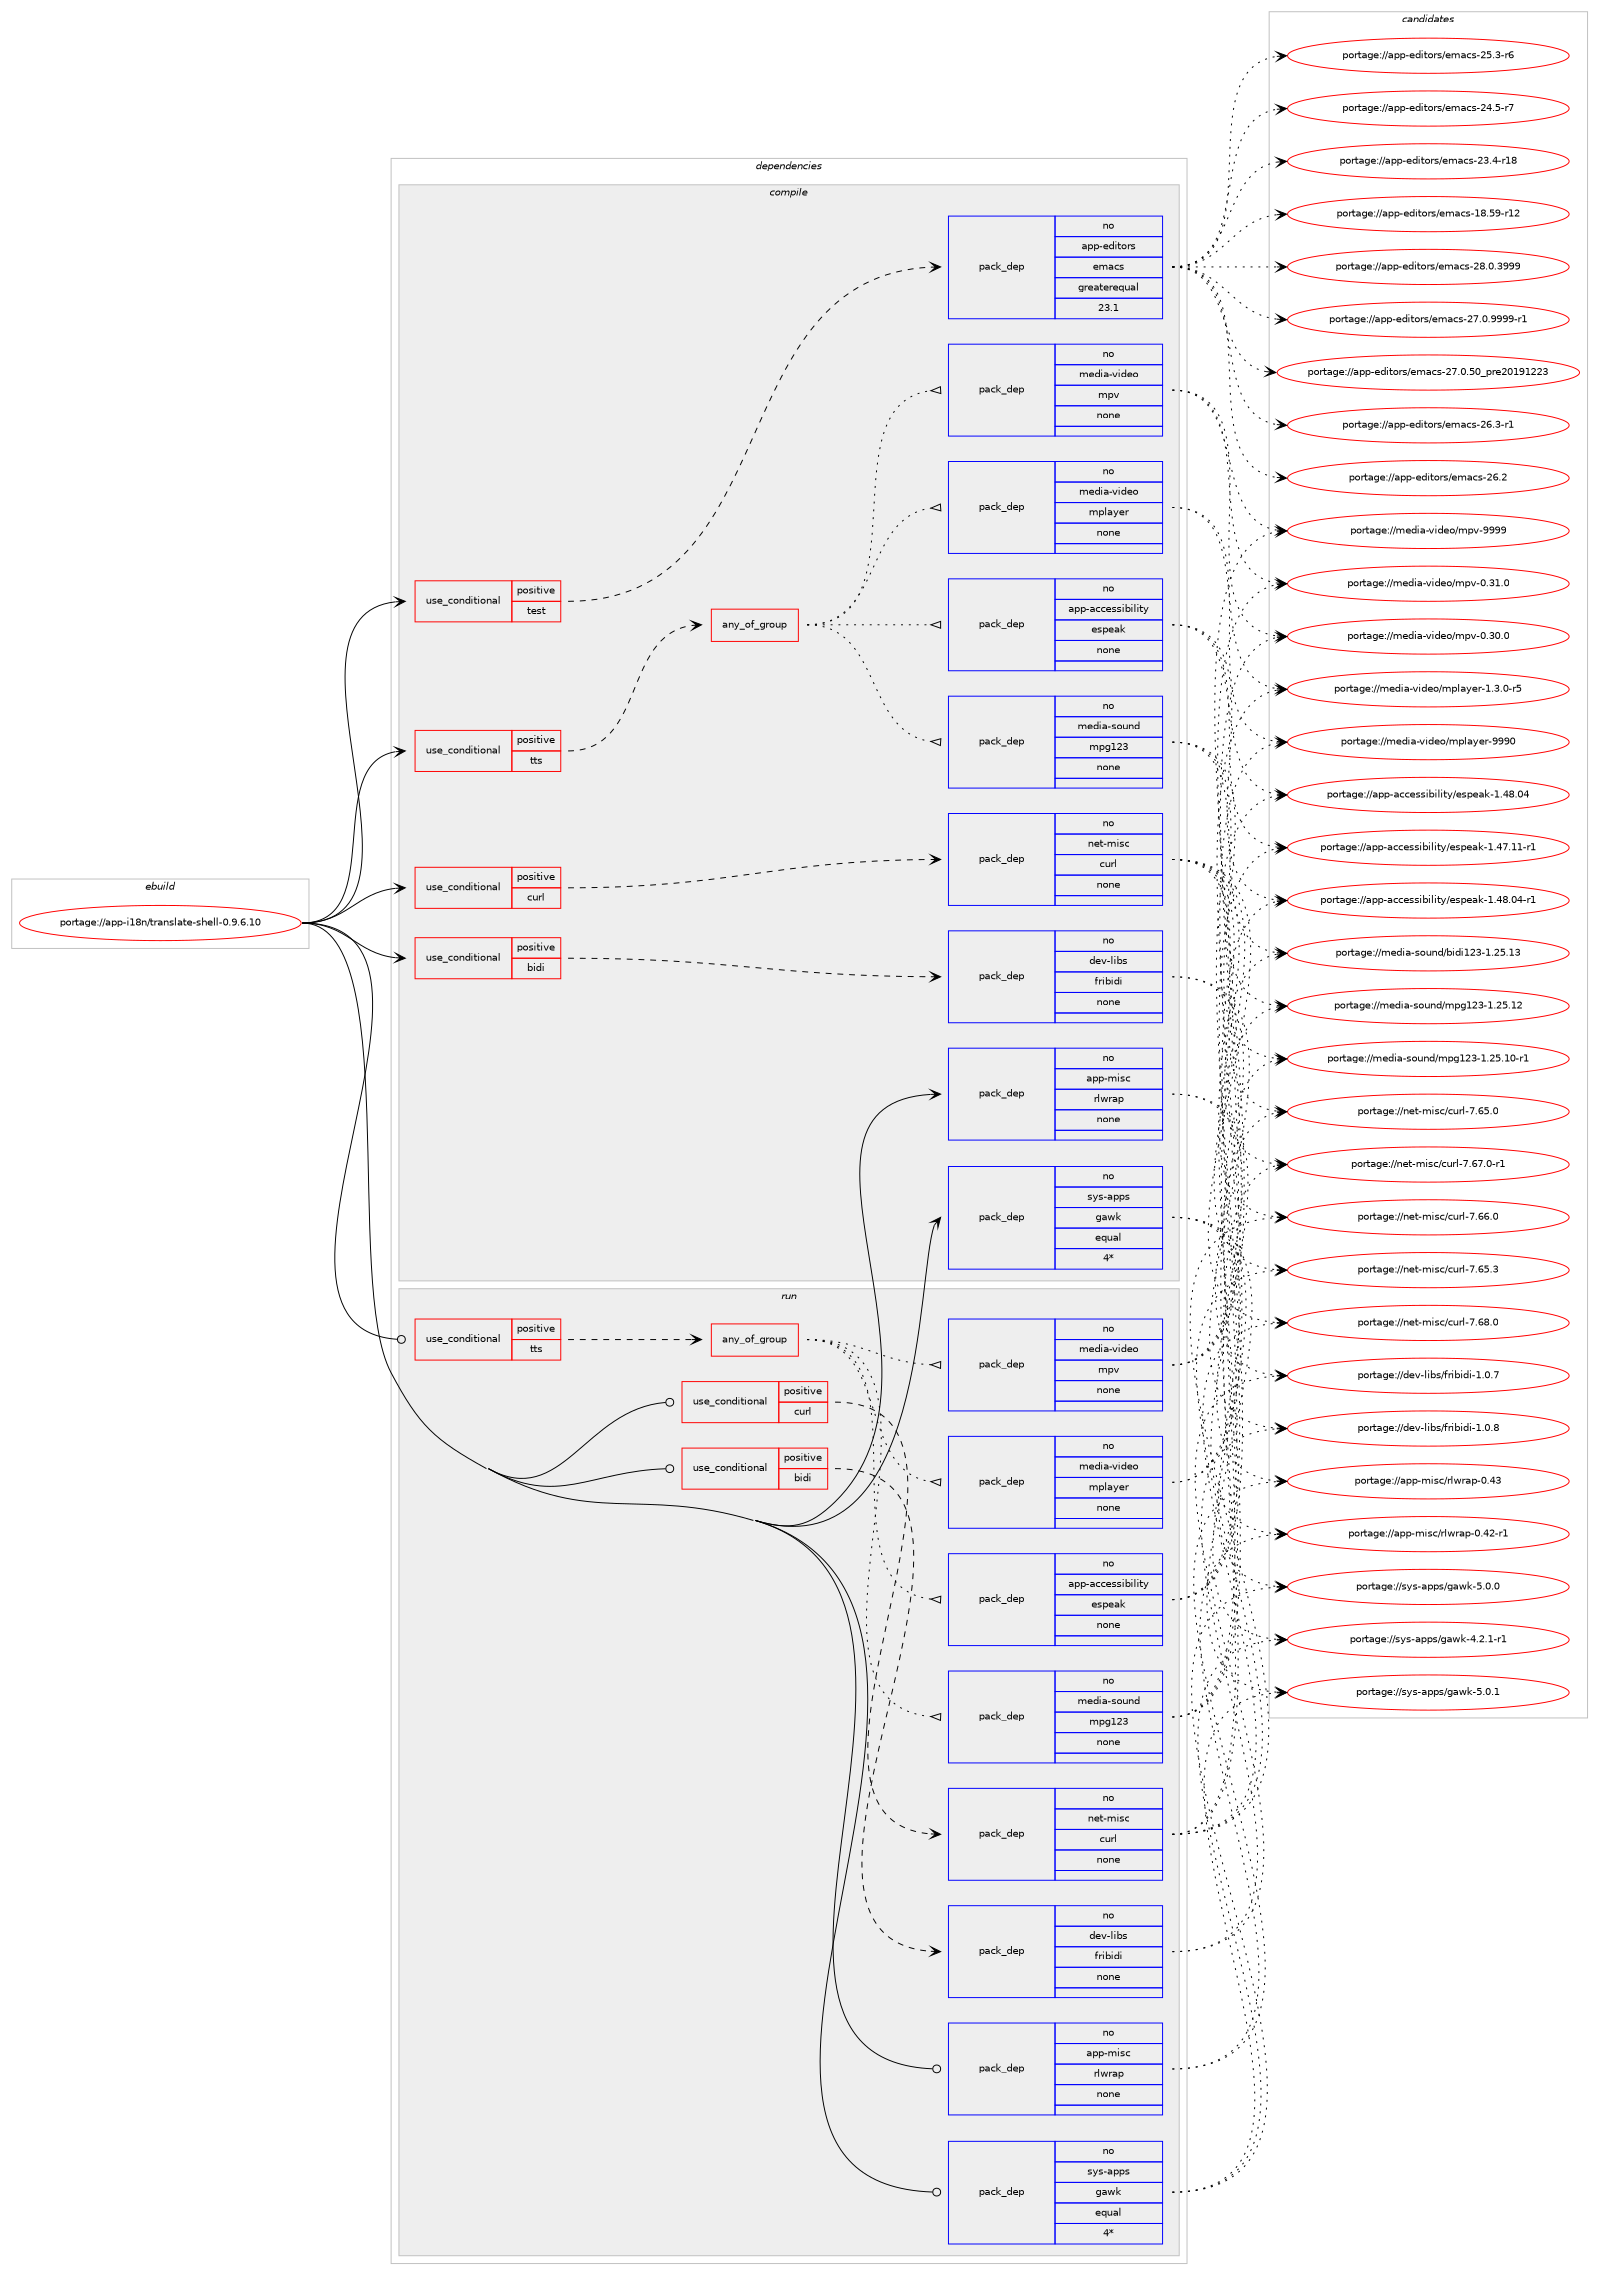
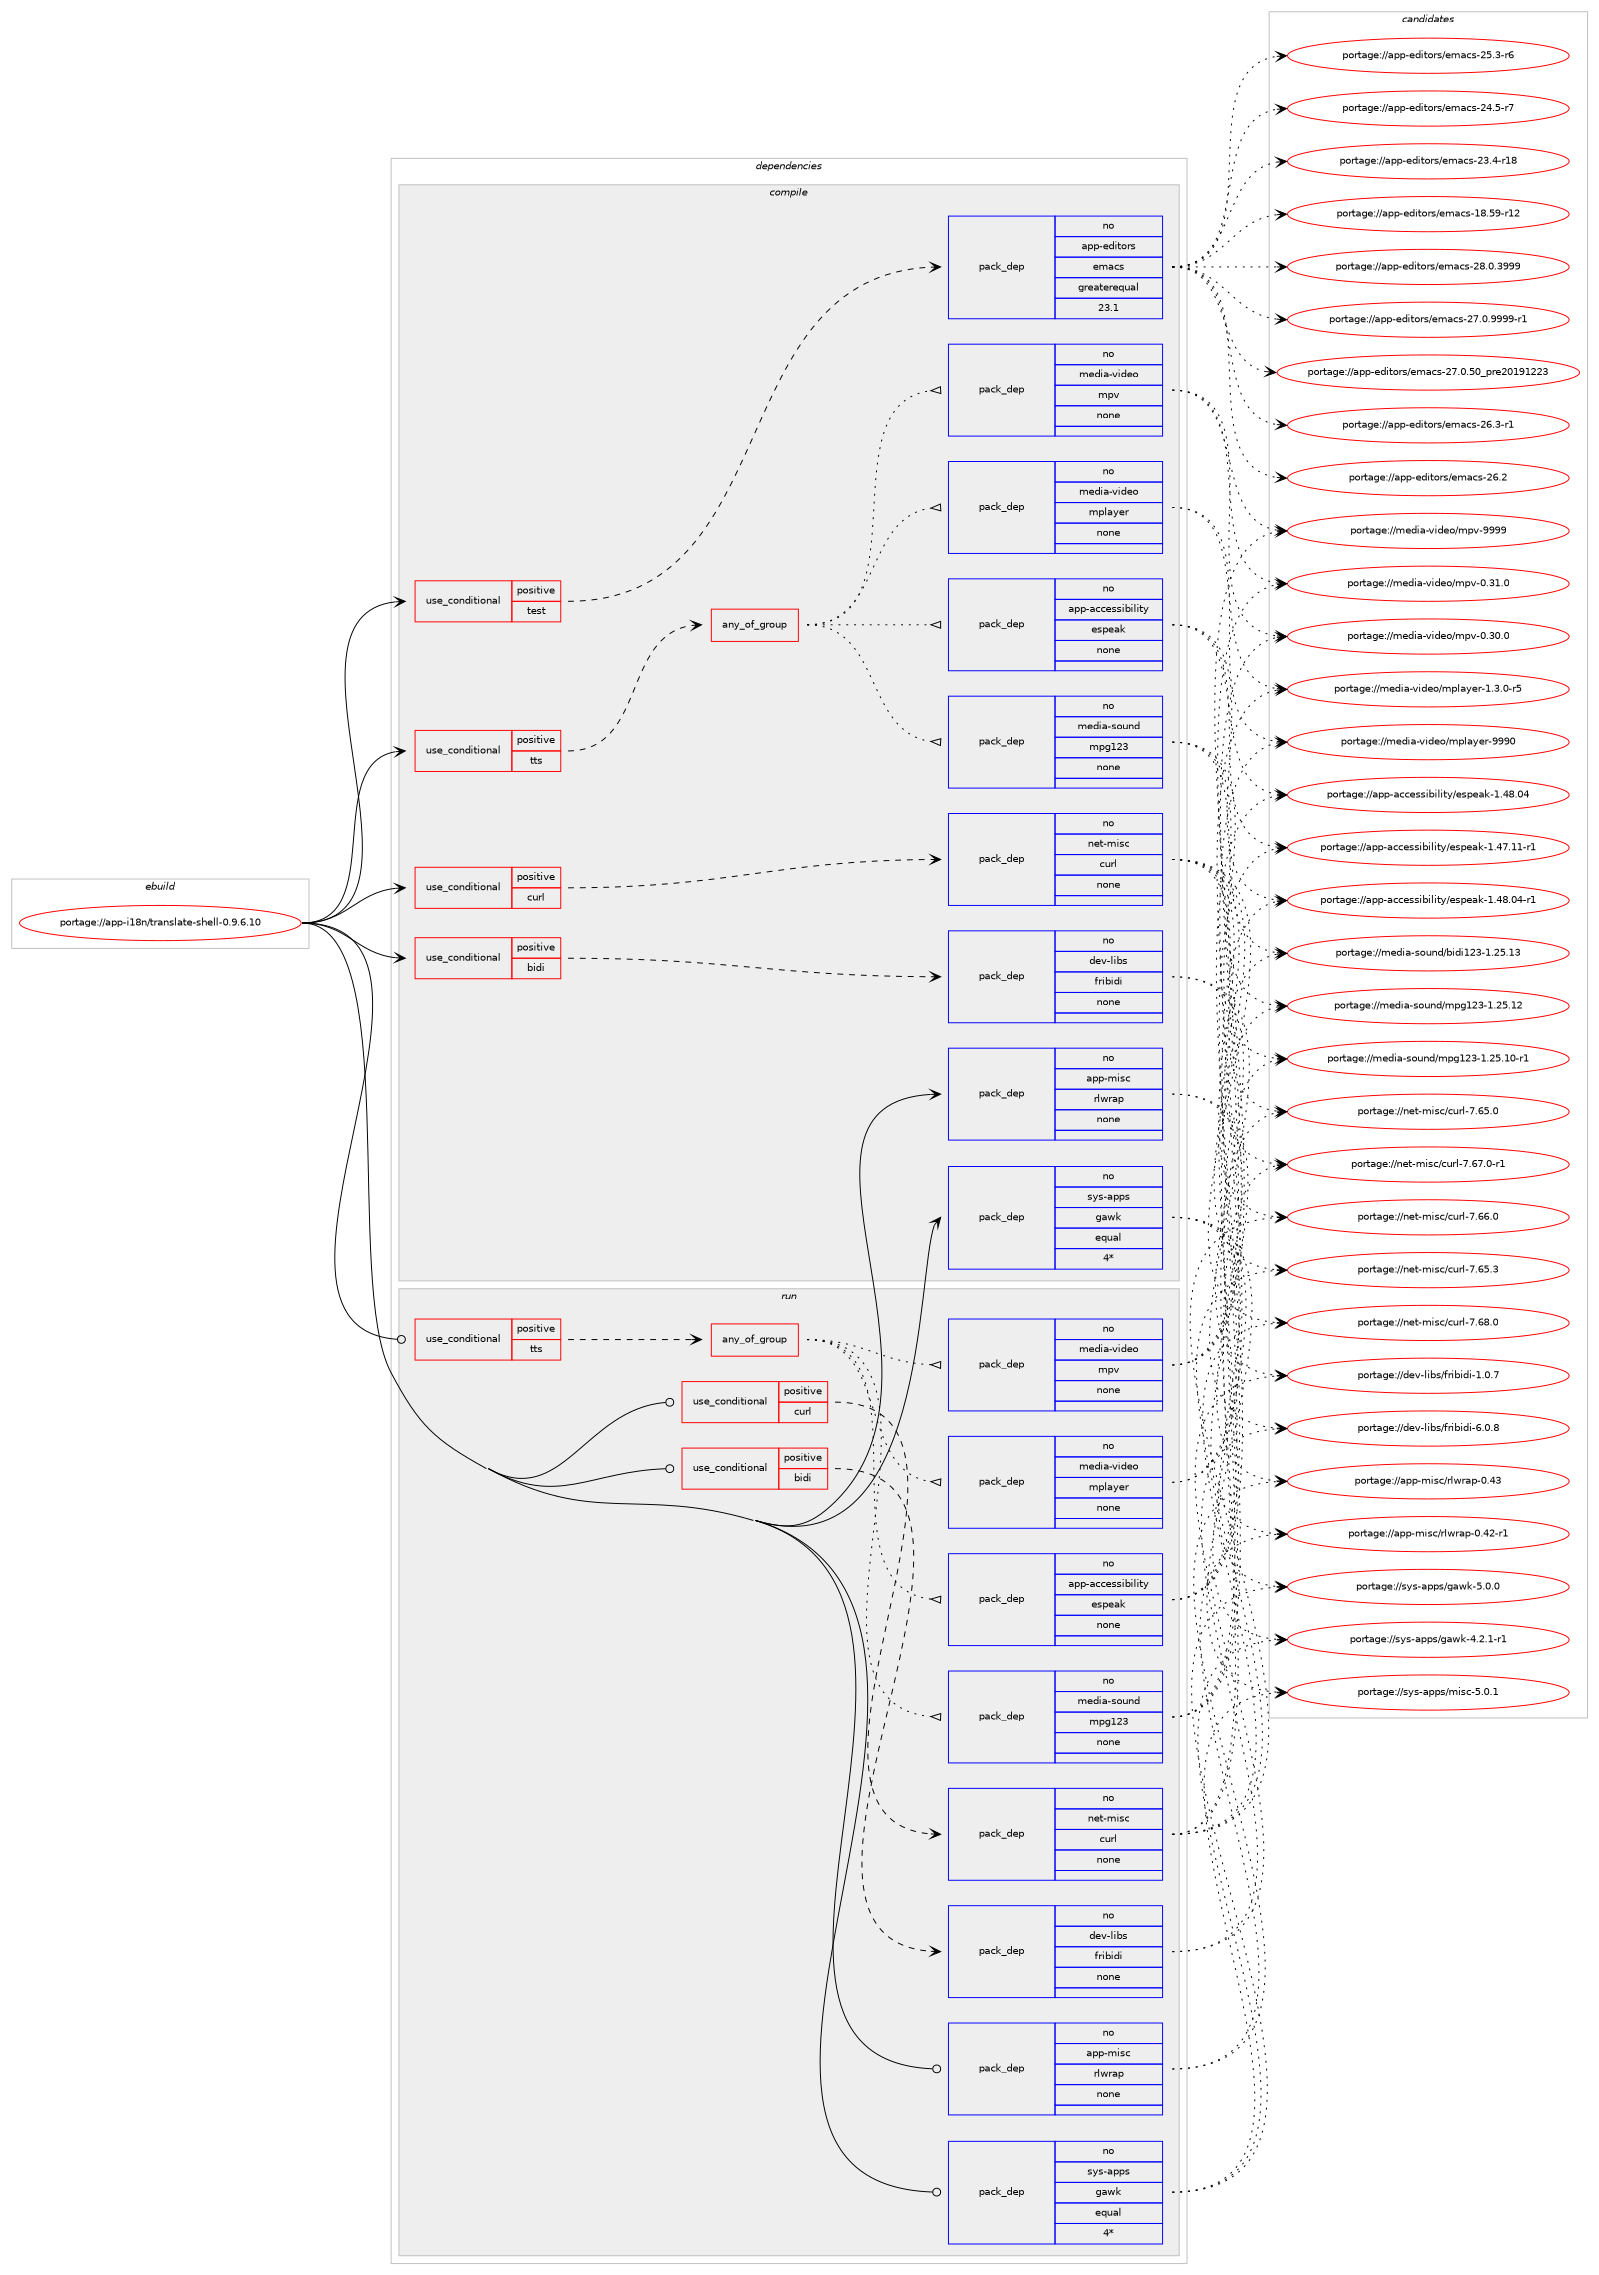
(1428, 1429) -> (1428, 1429)
(1428, 1693) -> (1428, 1693)
